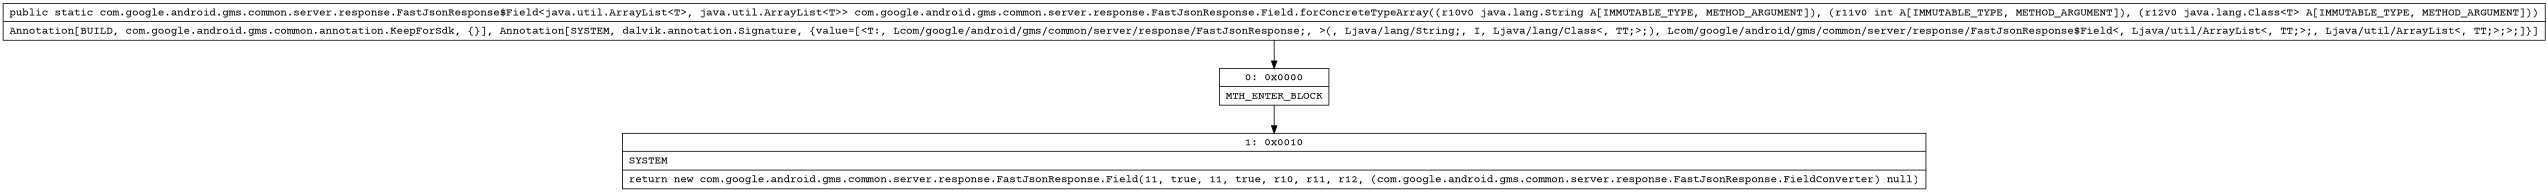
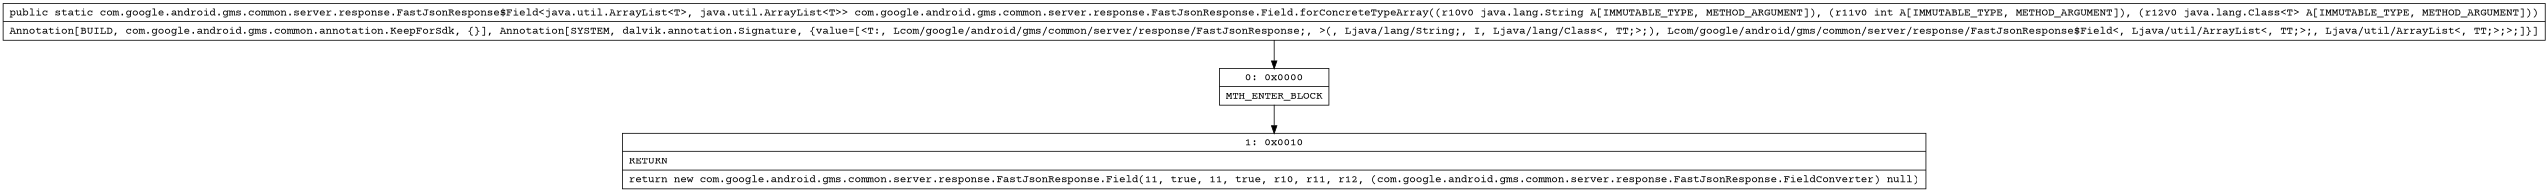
(648, 160) -> (648, 160)
